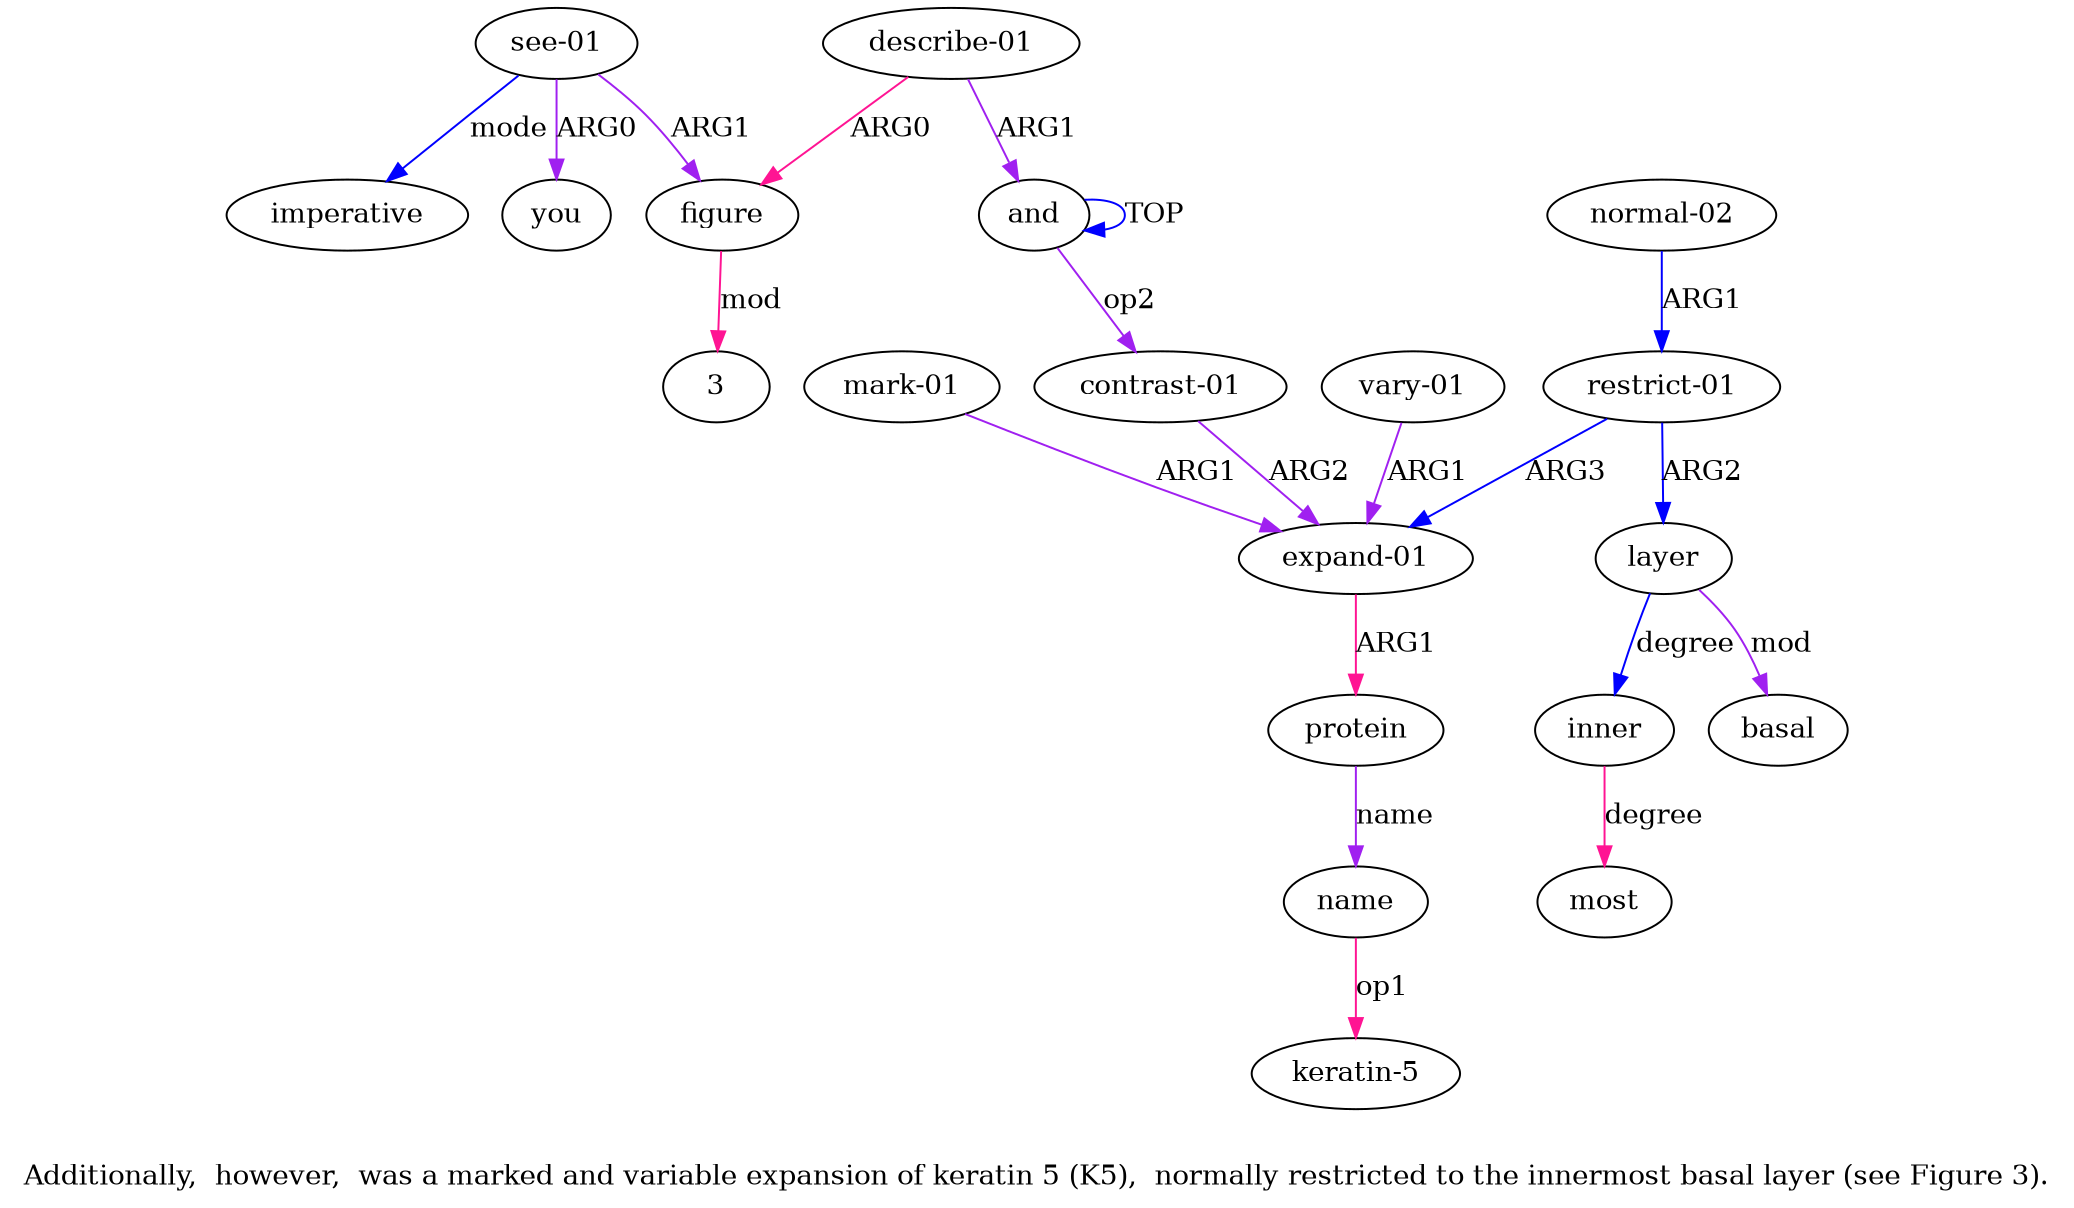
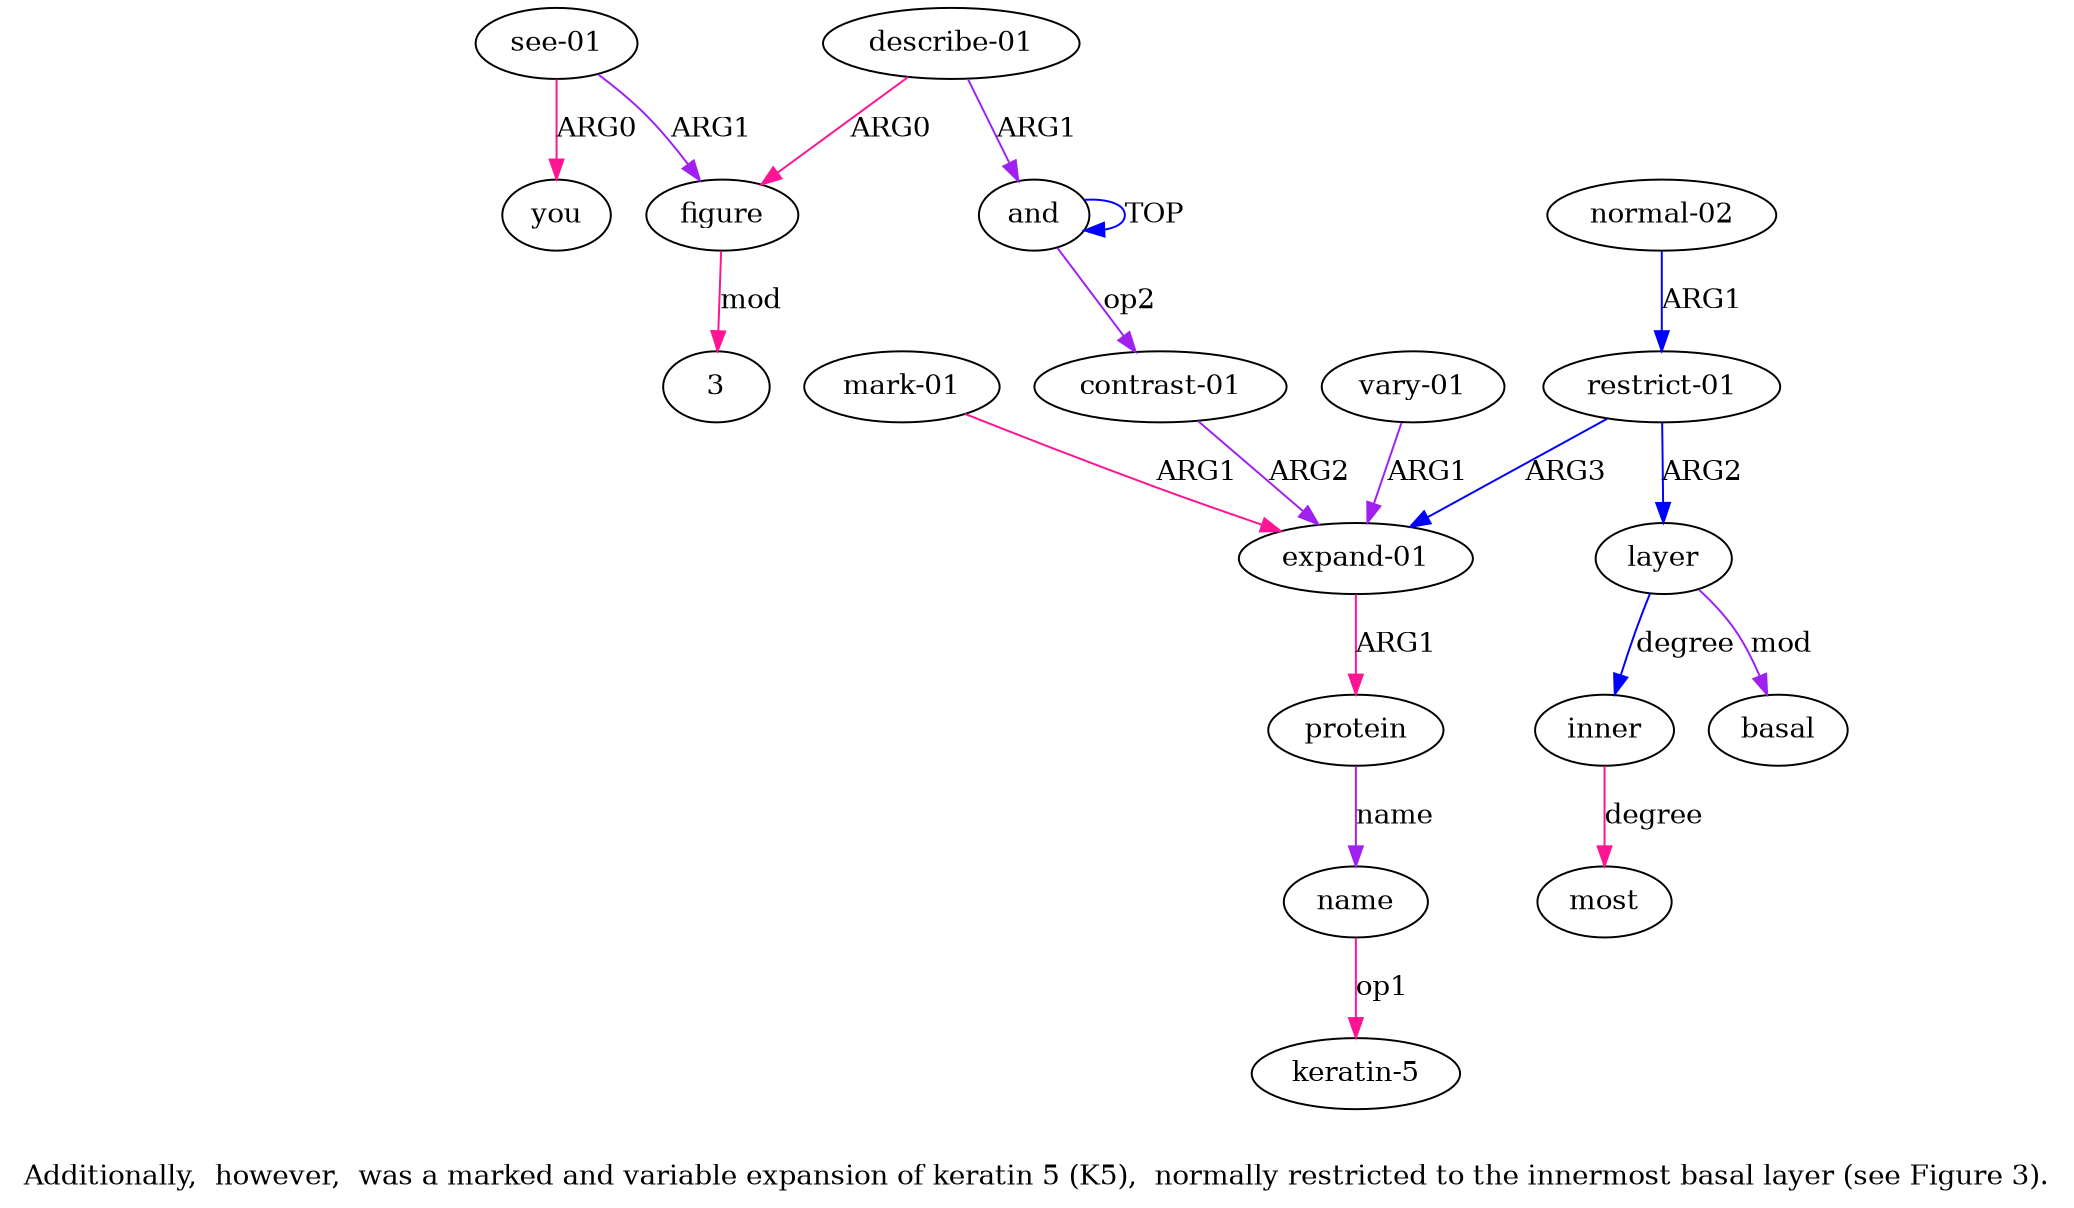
(557, 119) -> (557, 119)
(347, 215) -> none
(1113, 471) -> (1113, 471)
